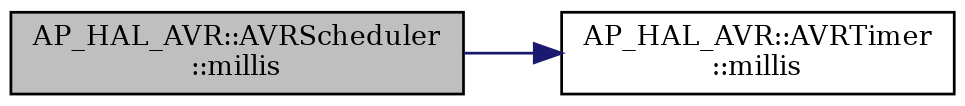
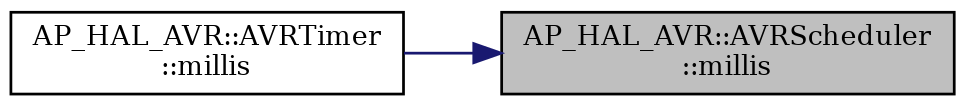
(499, 53) -> (439, 53)
